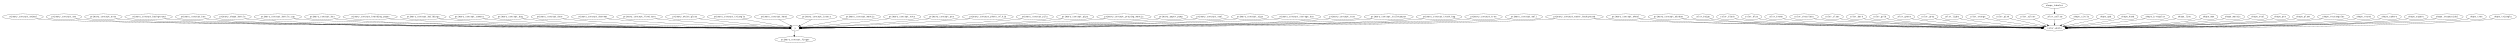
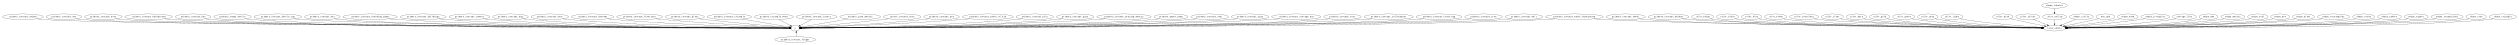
(685, 17) -> (685, 17)
(774, 17) -> (774, 17)
(860, 17) -> (860, 17)
(902, 17) -> (902, 17)
(1978, 17) -> none
(2106, 17) -> (2106, 17)
(2184, 17) -> (2184, 17)
(794, 33) -> (796, 35)
